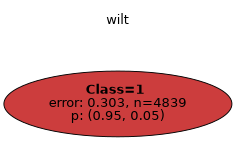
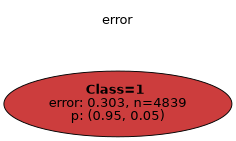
(118, 21) -> (118, 21)
